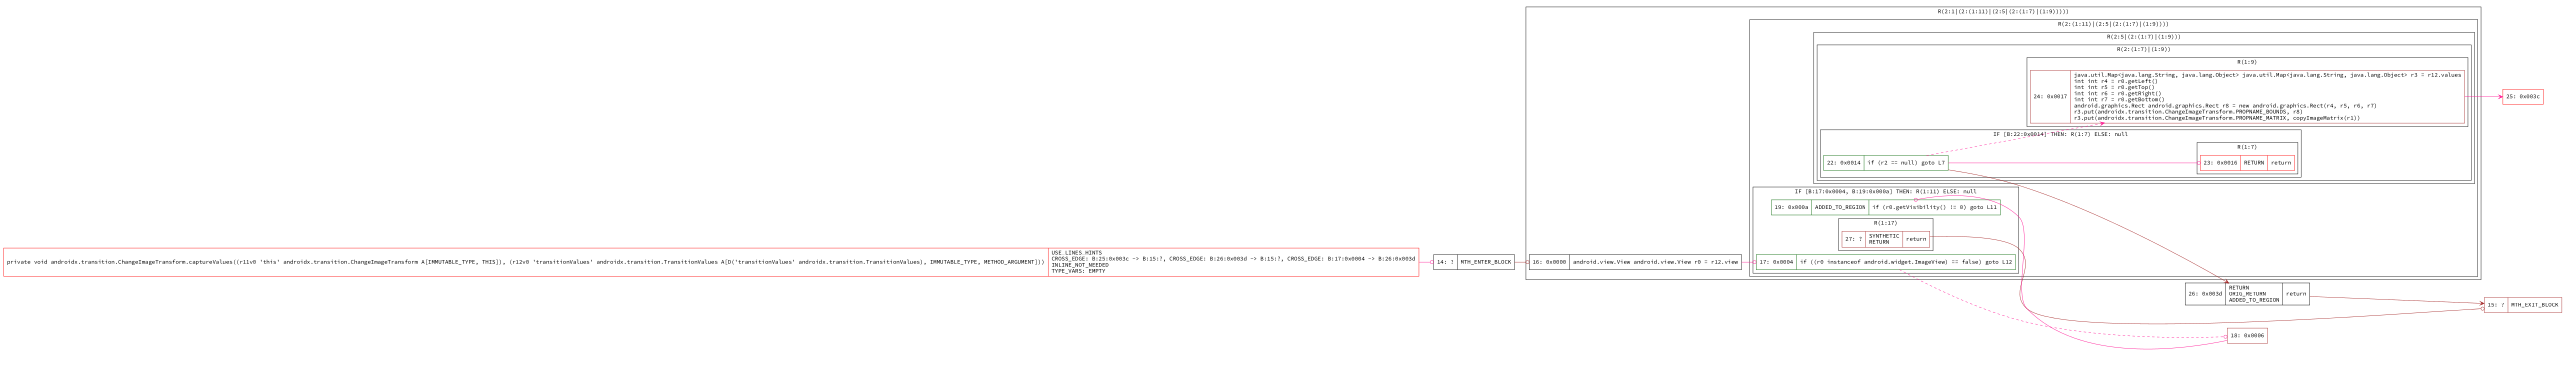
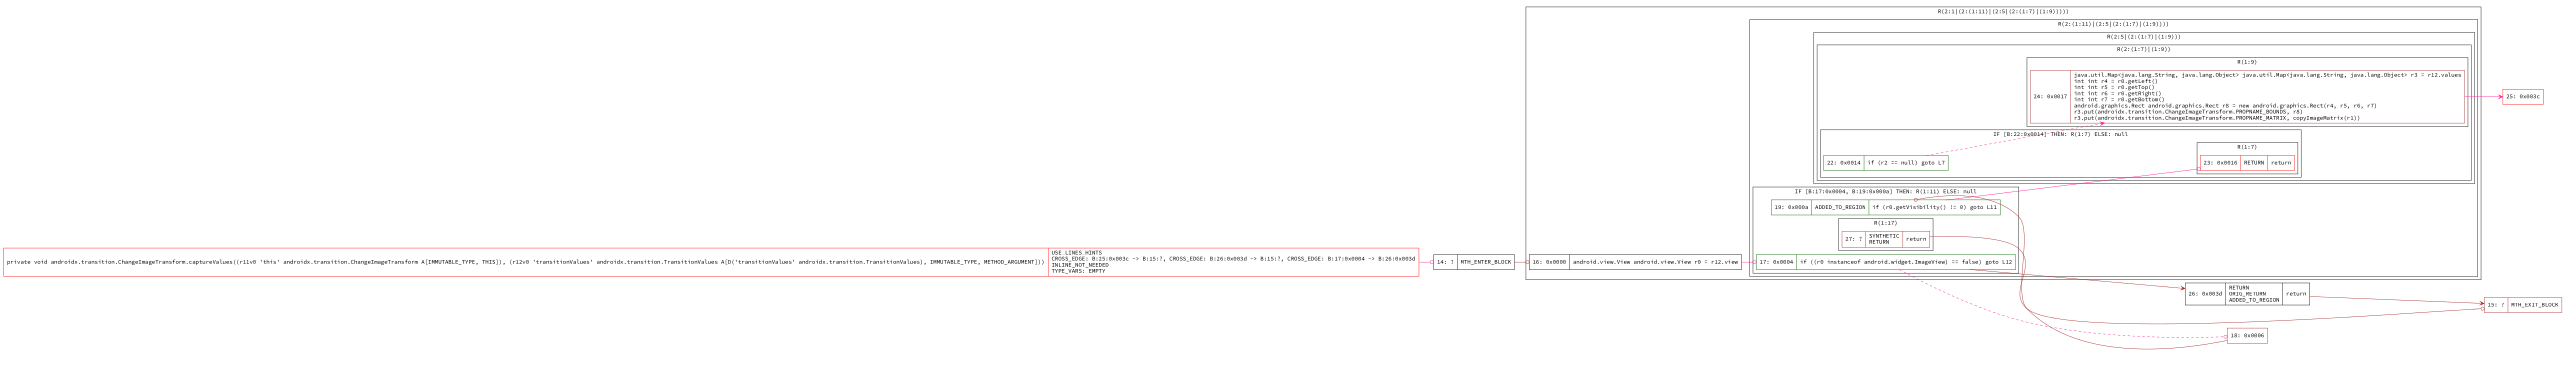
(2073, 163) -> (2053, 187)
(2091, 213) -> (2118, 283)
(2039, 318) -> (2039, 318)
